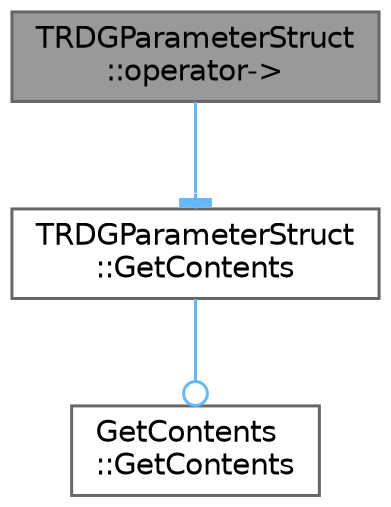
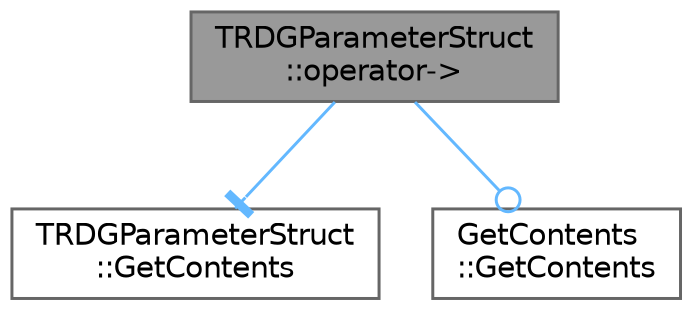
(195, 340) -> (457, 146)
